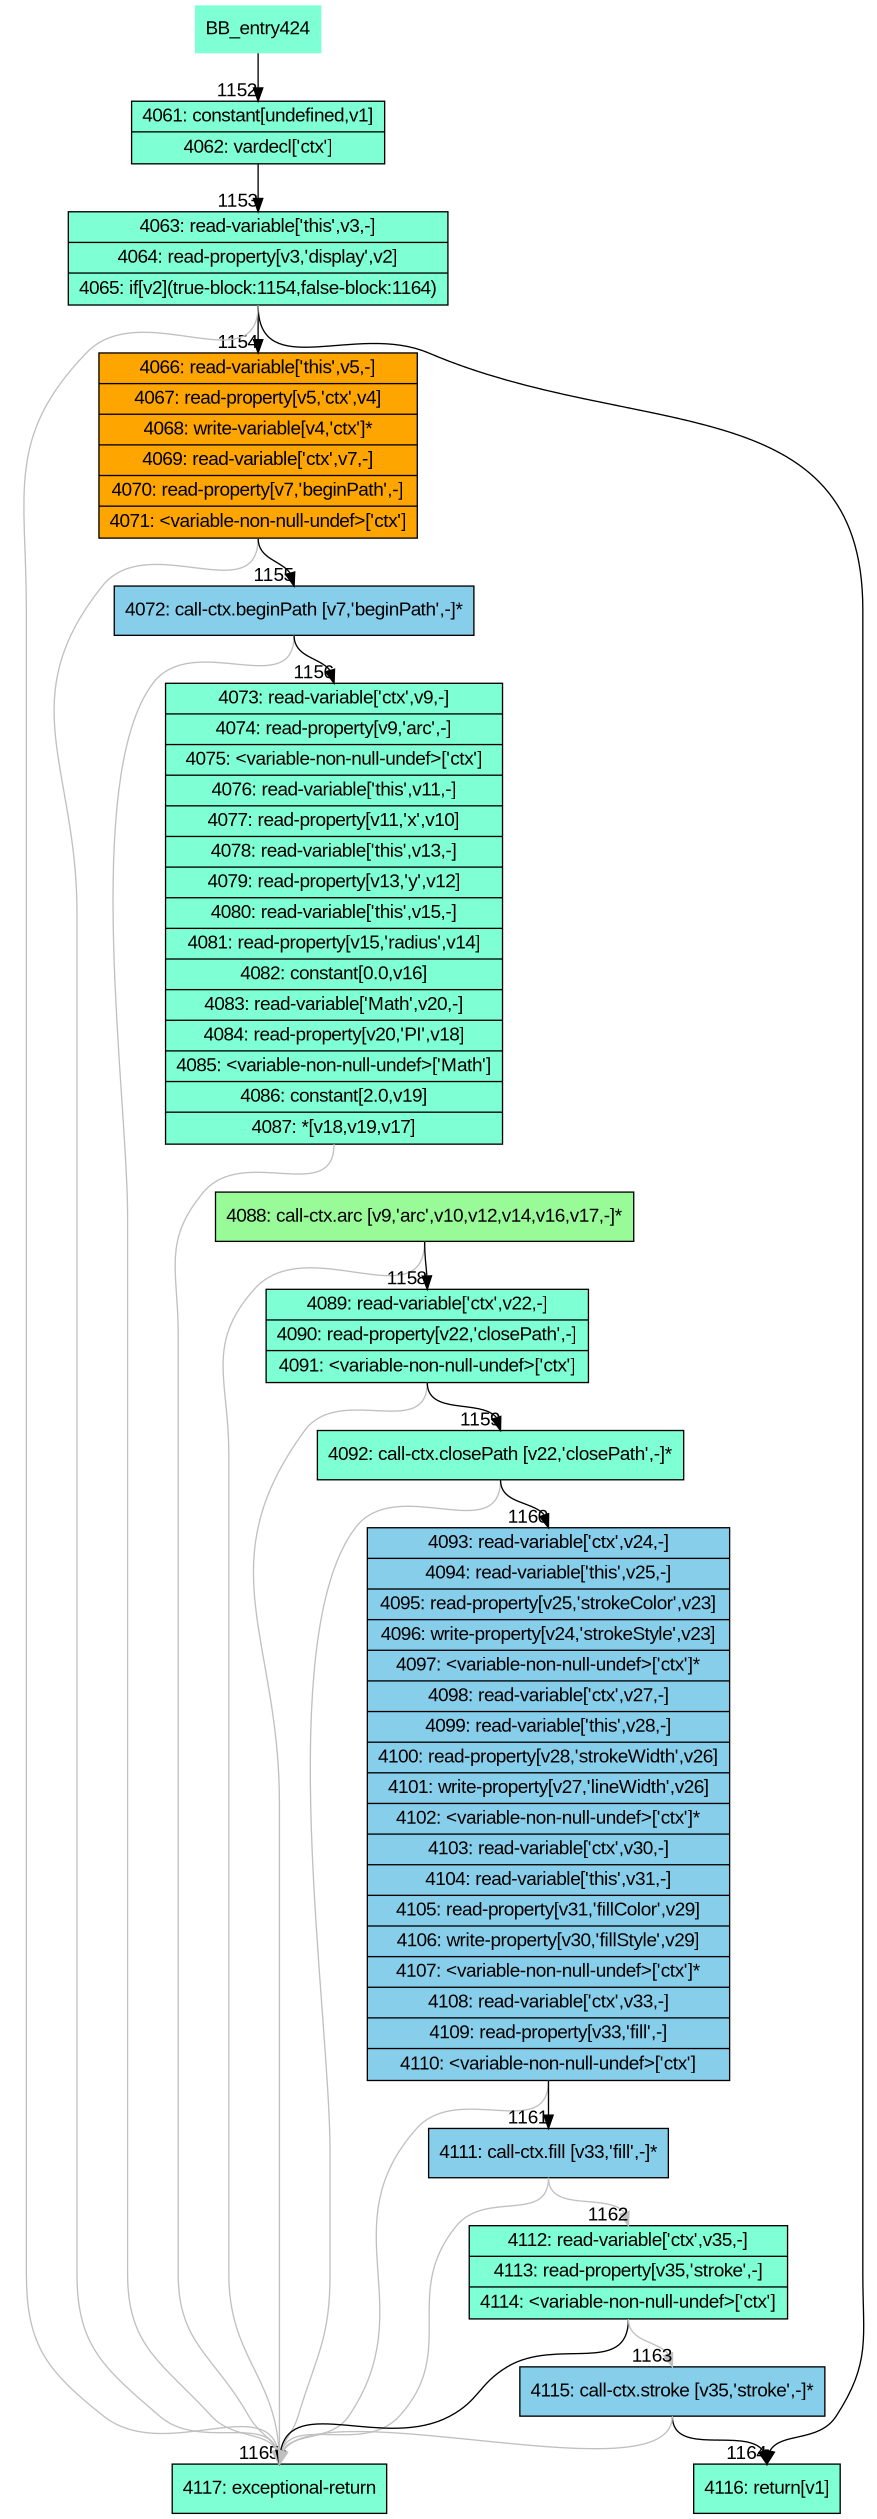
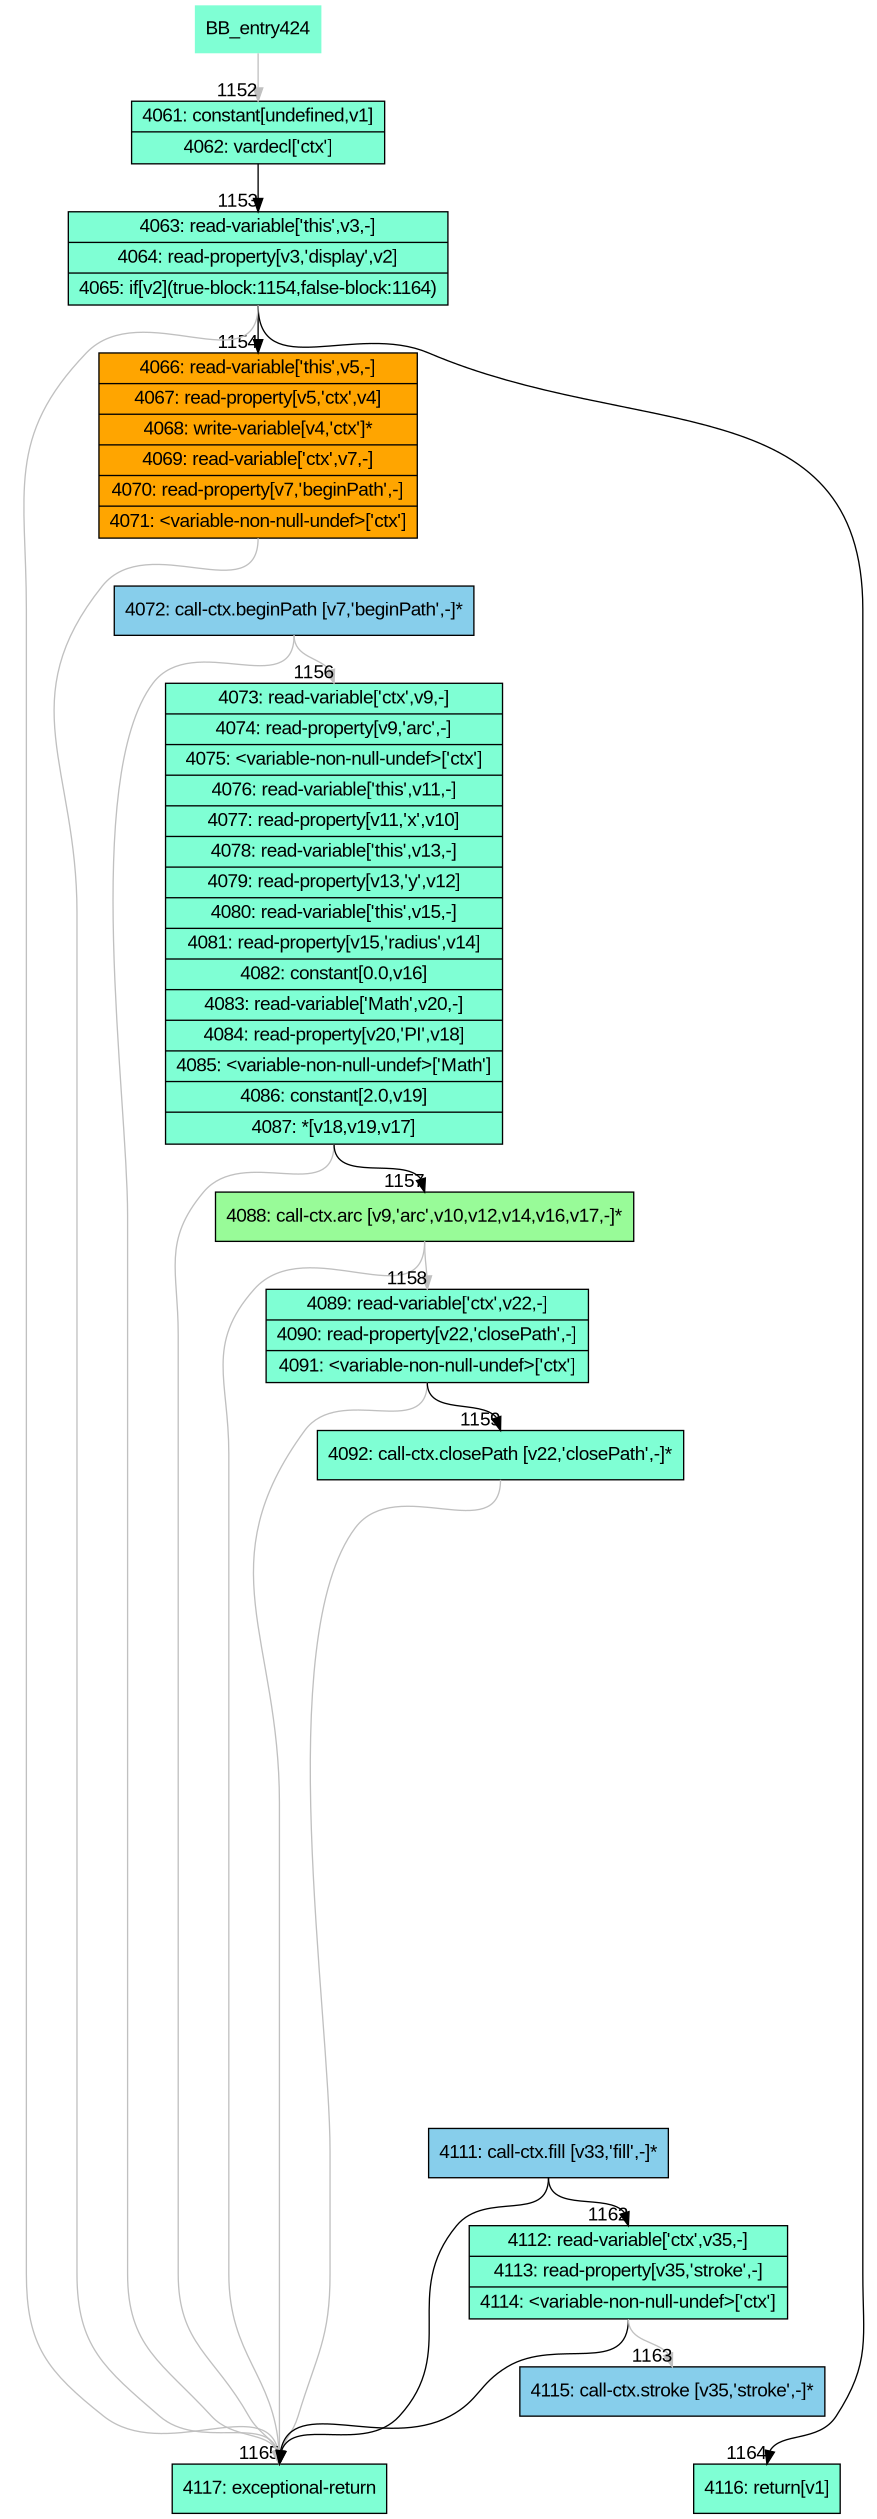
(258, 71) -> (258, 71)
(270, 558) -> none
(308, 656) -> (308, 656)
none -> (372, 1168)
(425, 1259) -> (425, 1259)
(548, 1804) -> none
(582, 2201) -> (582, 2201)
(429, 2329) -> (429, 2329)
(713, 2440) -> none
(482, 2441) -> none
